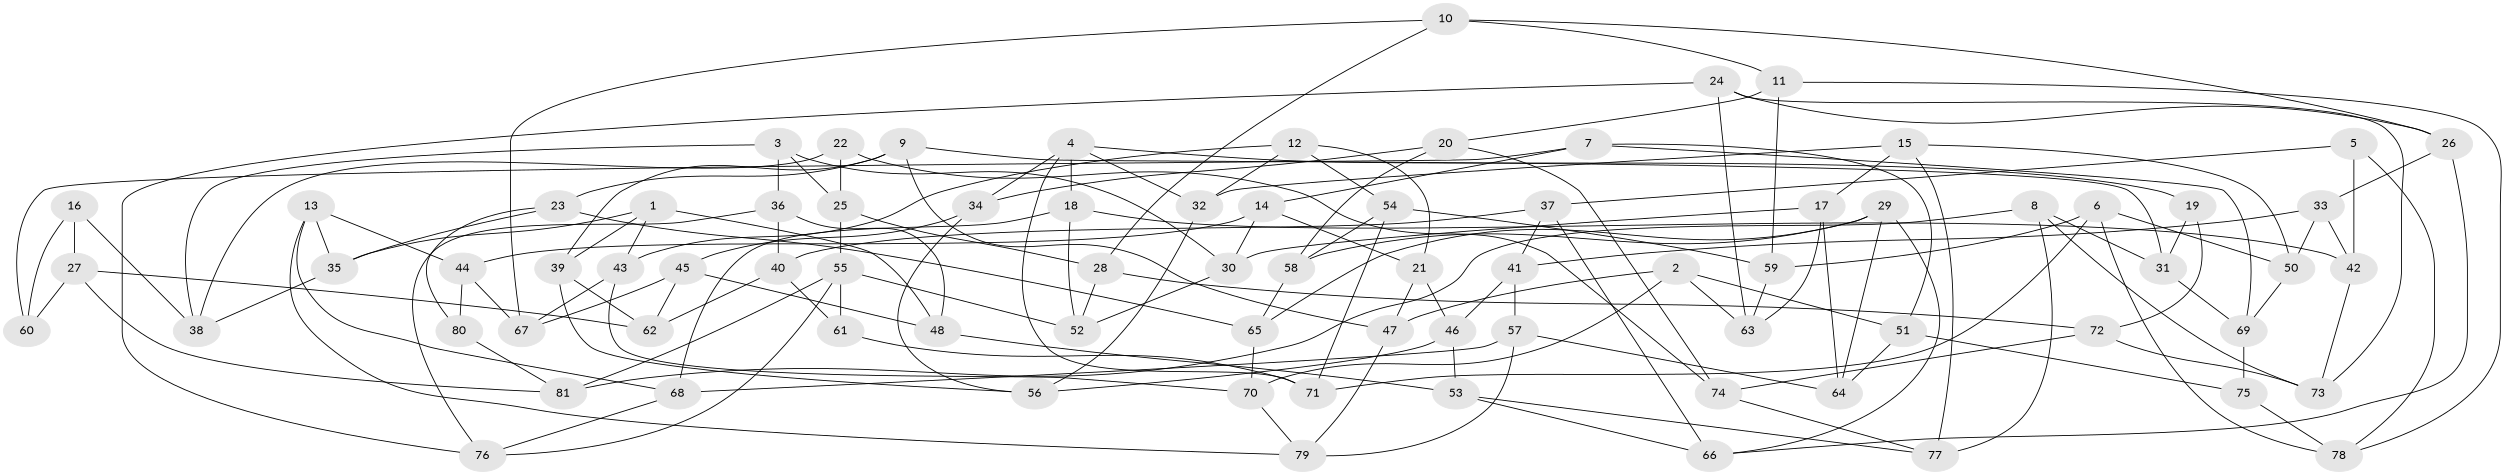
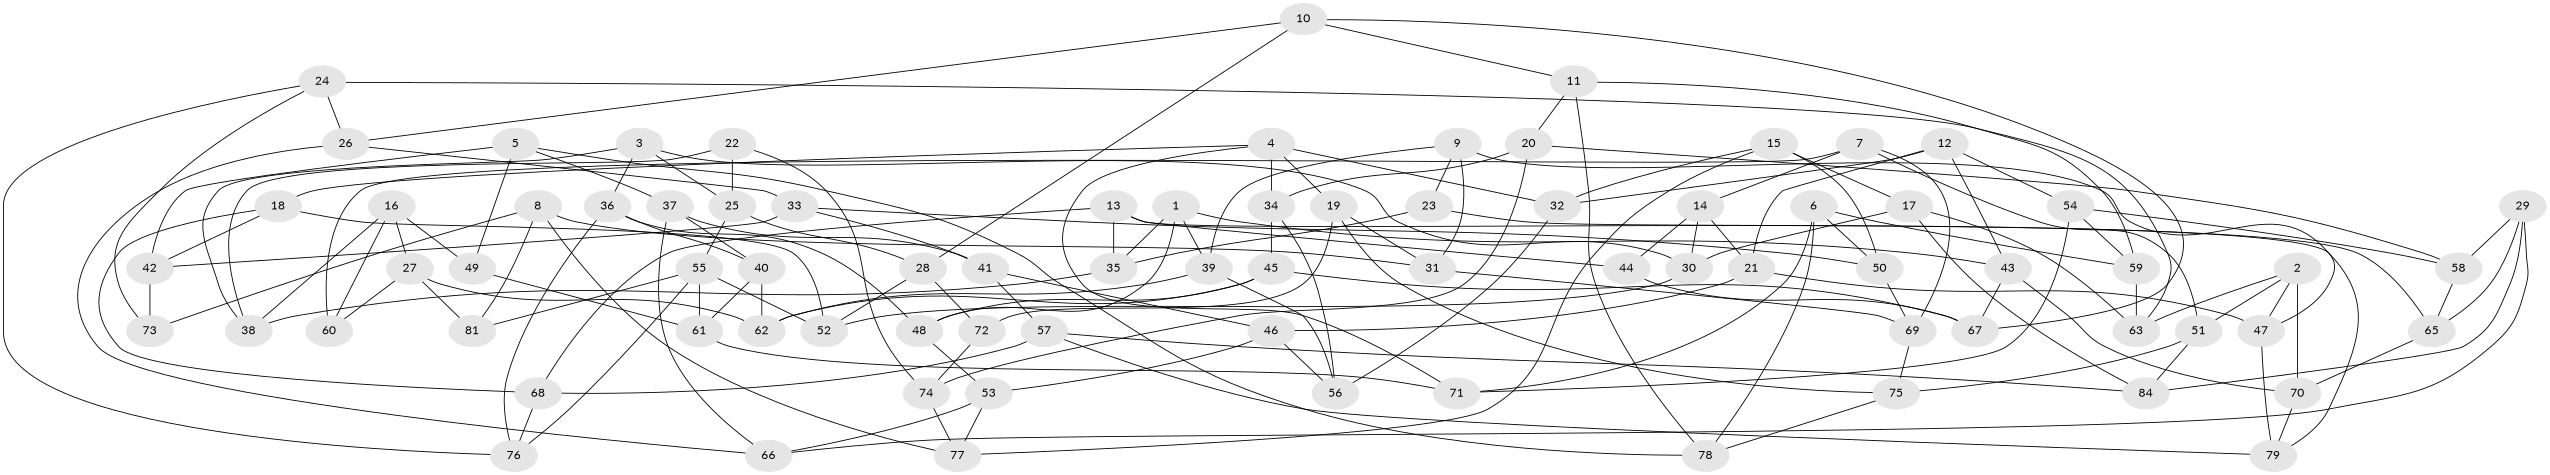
none -> (472, 269)
(459, 331) -> none
none -> (1588, 356)
(2207, 364) -> none
(1839, 393) -> (2146, 393)
